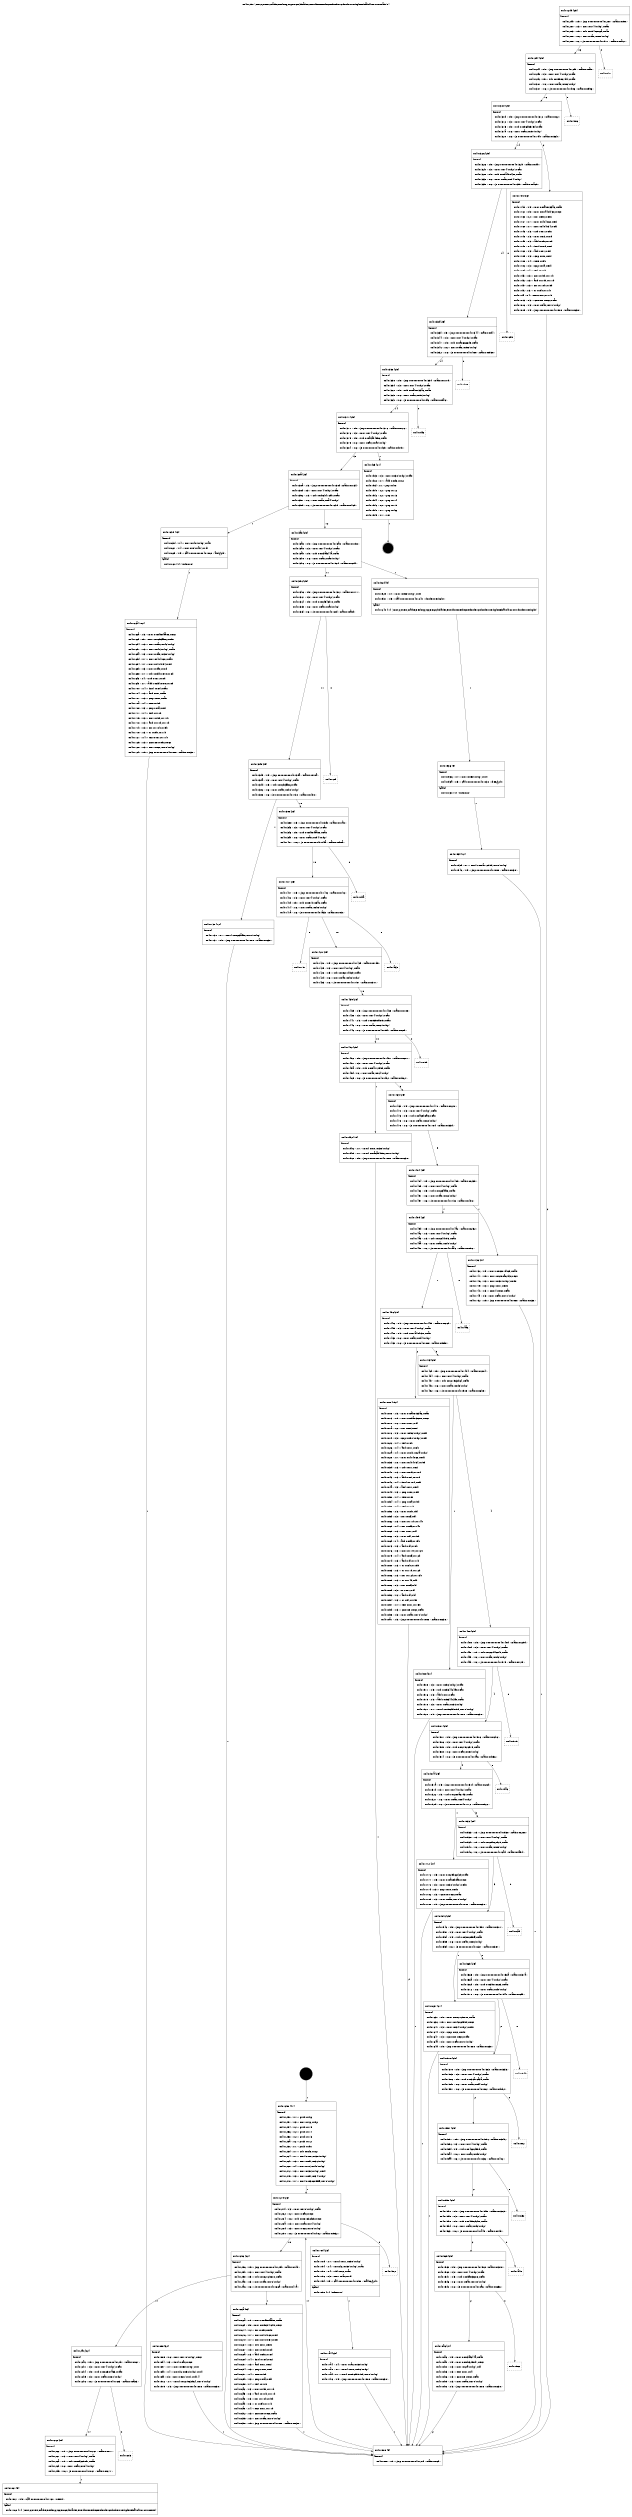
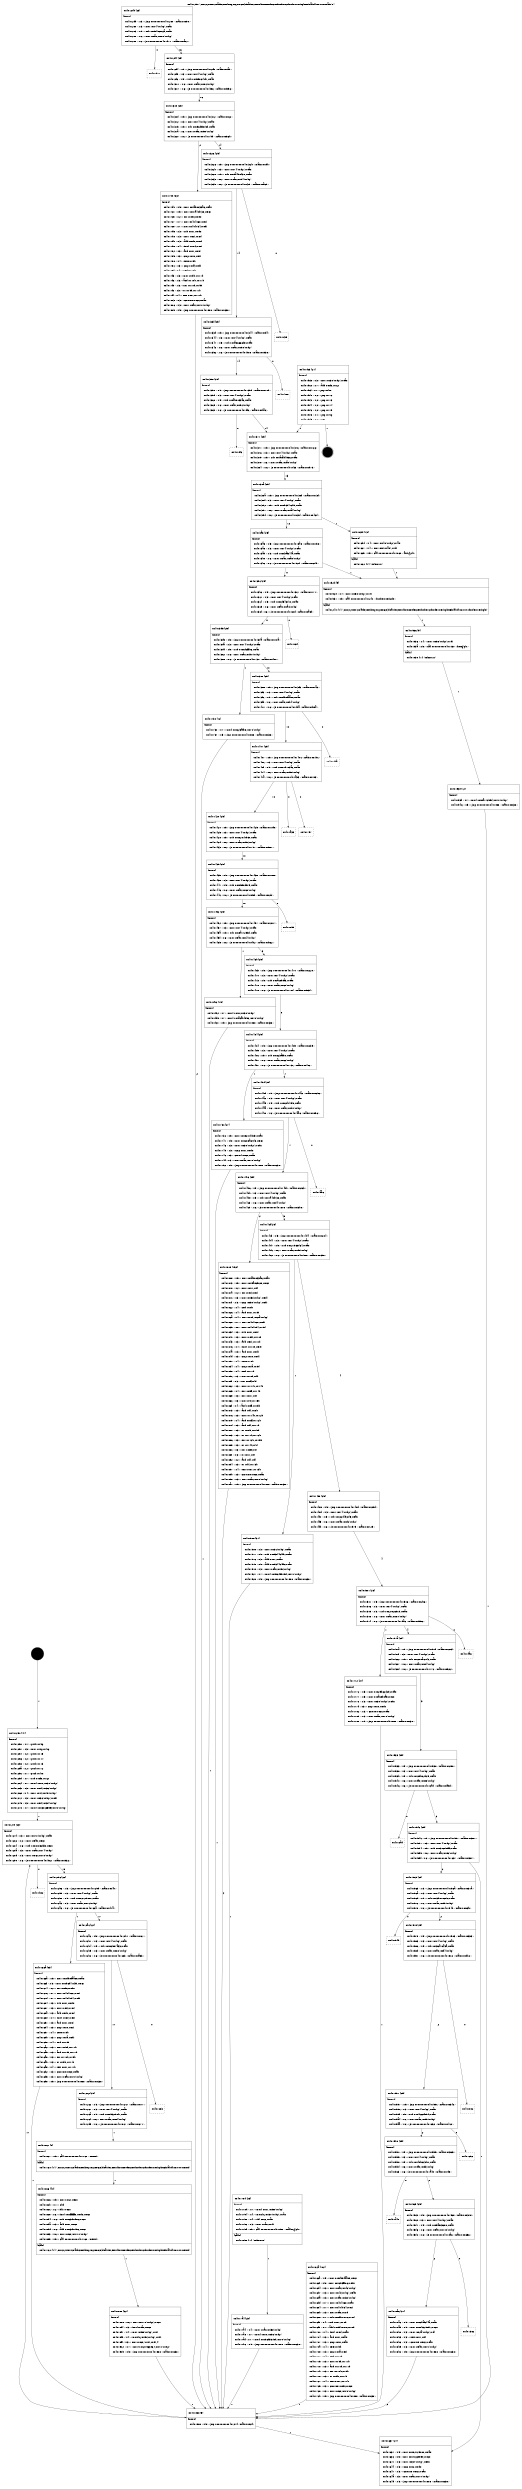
(572, 121) -> none
(379, 456) -> (300, 428)
(184, 593) -> (395, 573)
(512, 1742) -> none
(455, 1833) -> (381, 1650)
none -> (114, 2220)
(428, 2248) -> (317, 2440)
